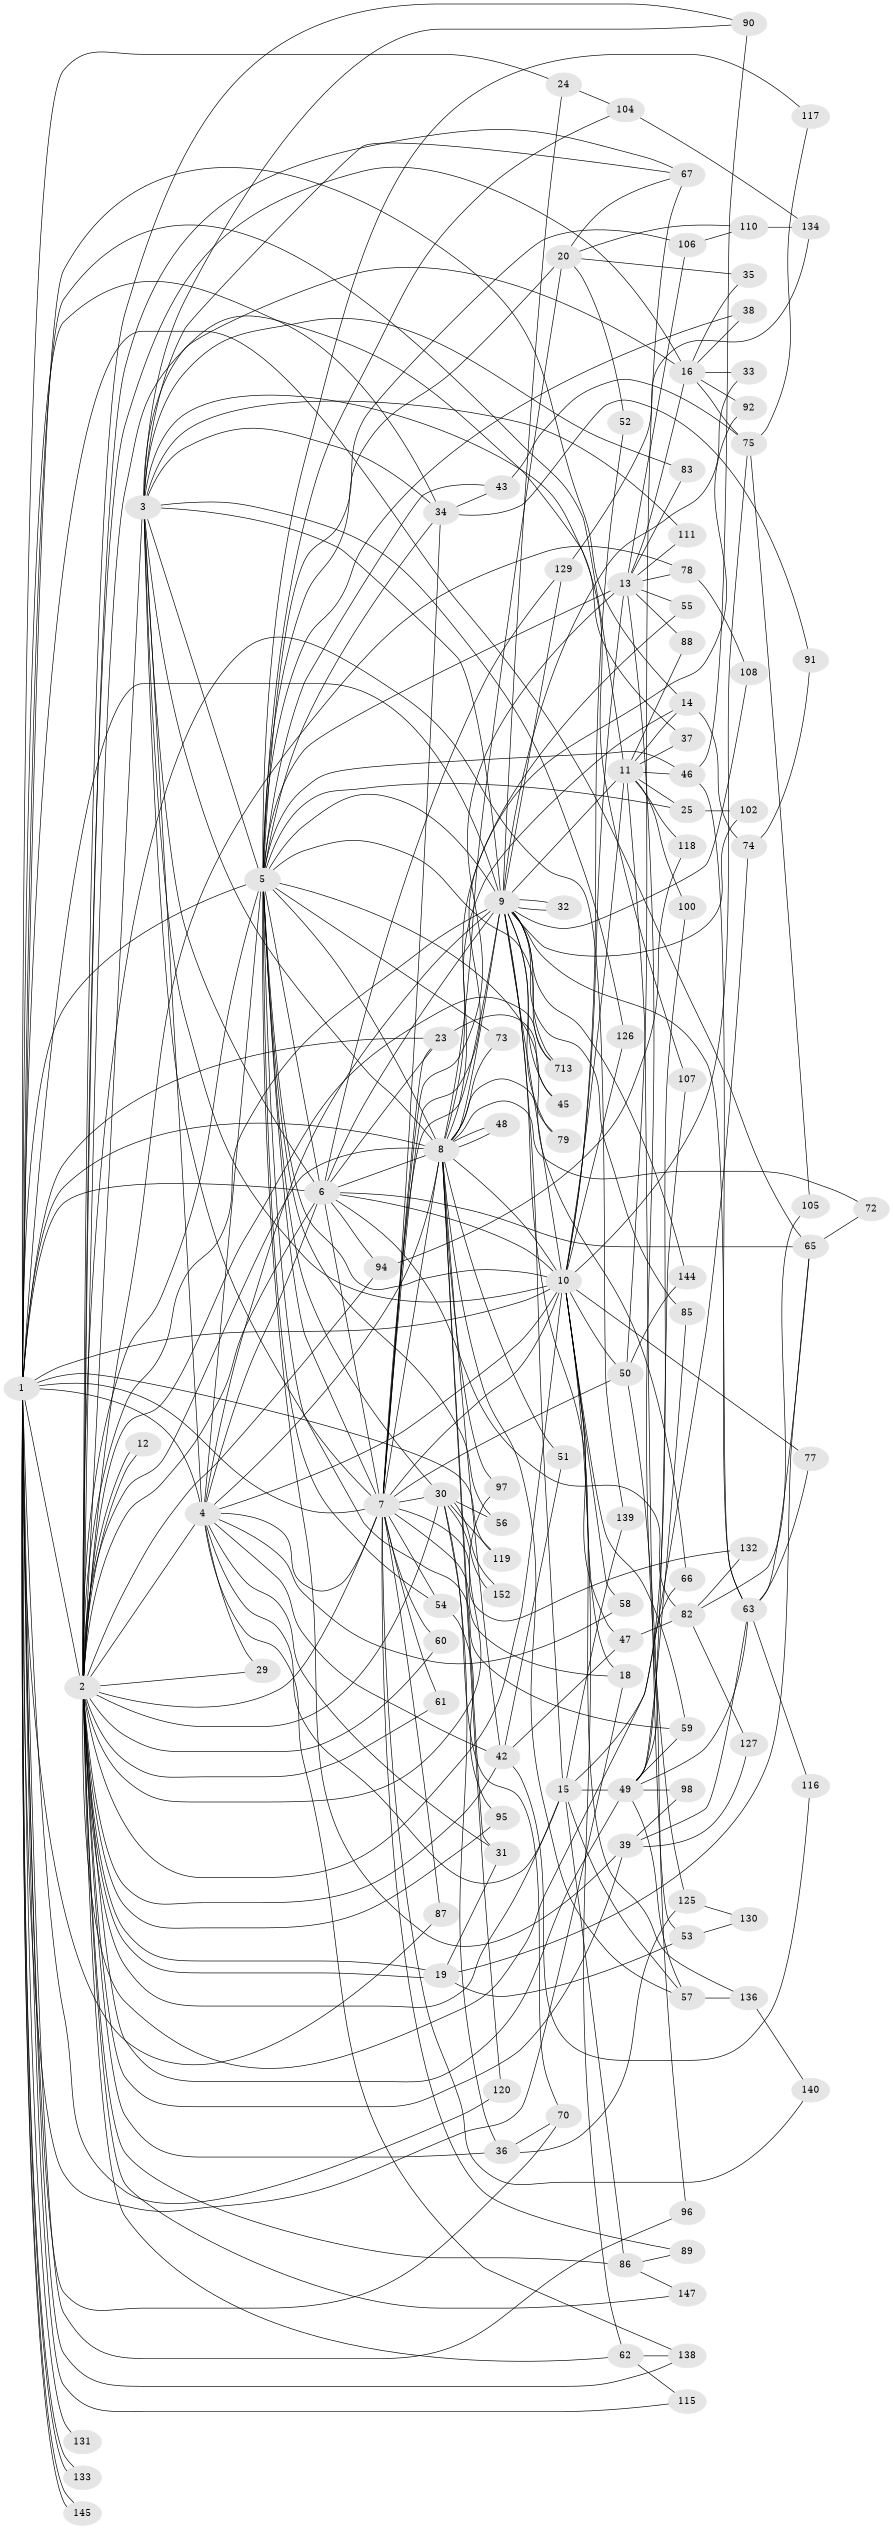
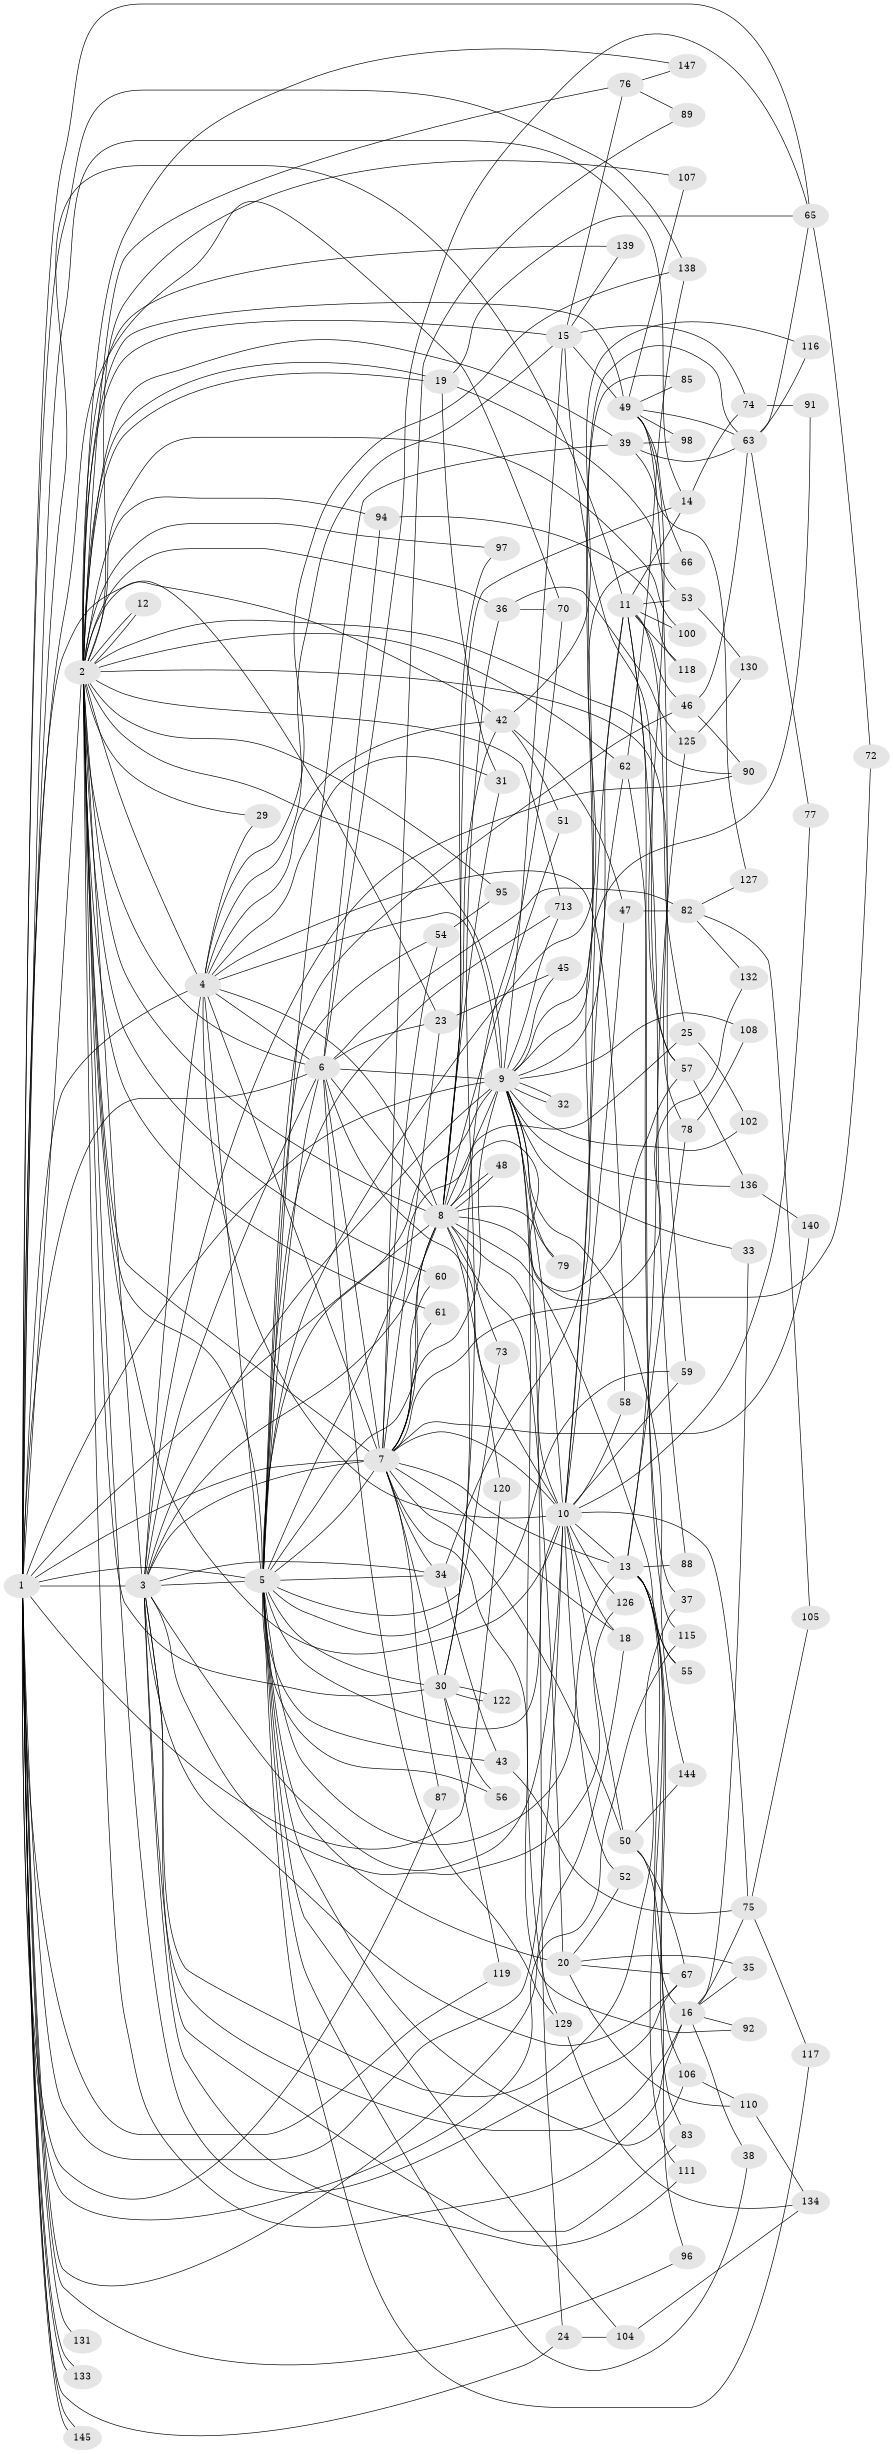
(77, 311) -> (83, 1586)
(502, 1595) -> (502, 1701)
(626, 2265) -> (626, 85)
